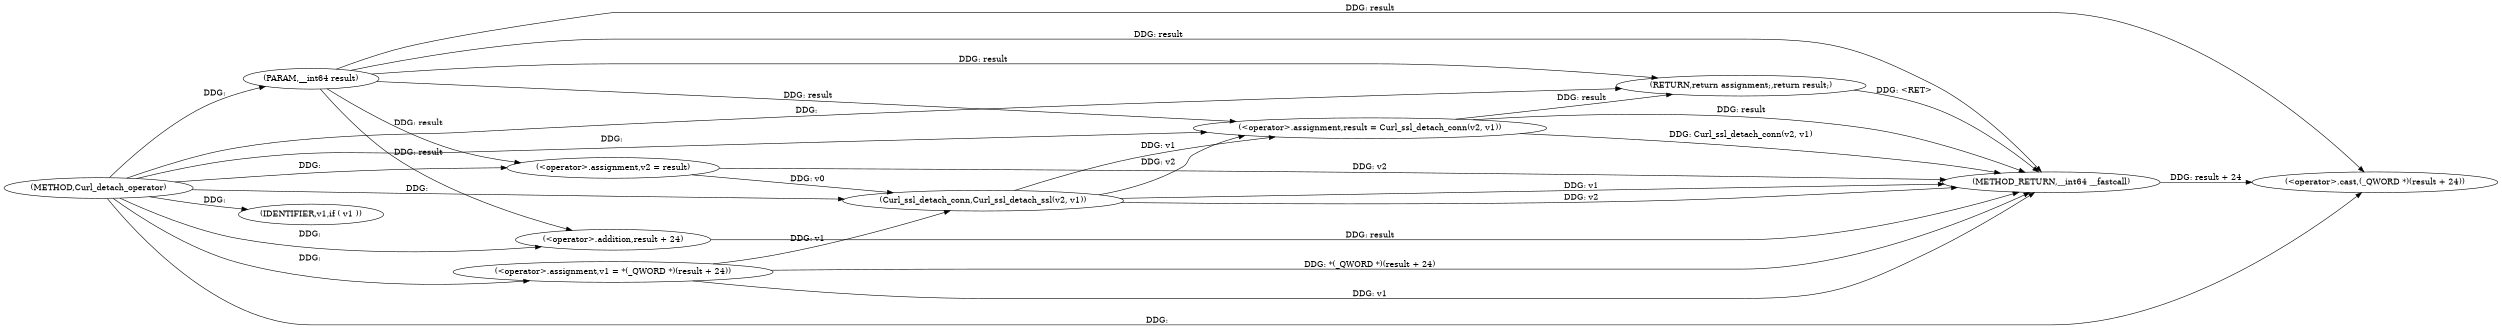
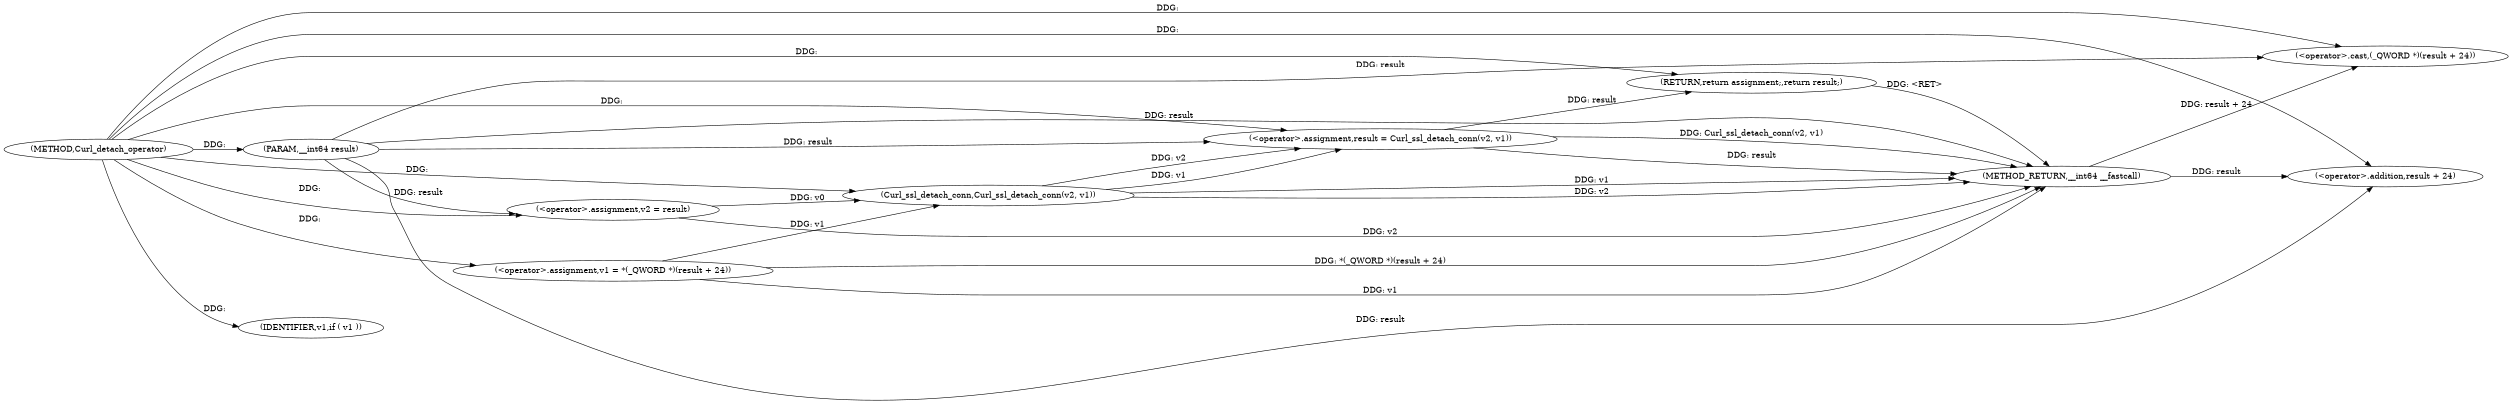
(1012, 64) -> none
(983, 201) -> (988, 195)
(1364, 240) -> (2226, 177)
